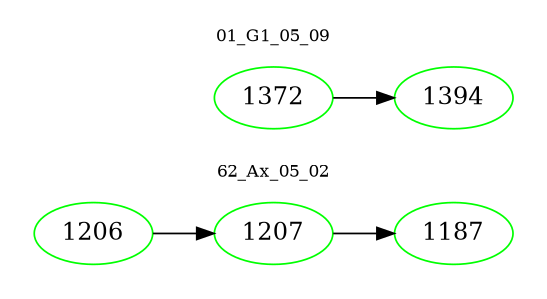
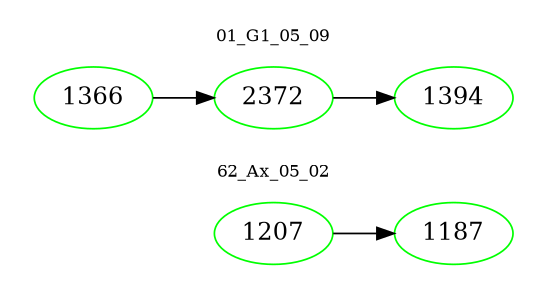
none -> (93, 98)
(274, 98) -> (274, 98)
(93, 233) -> none
